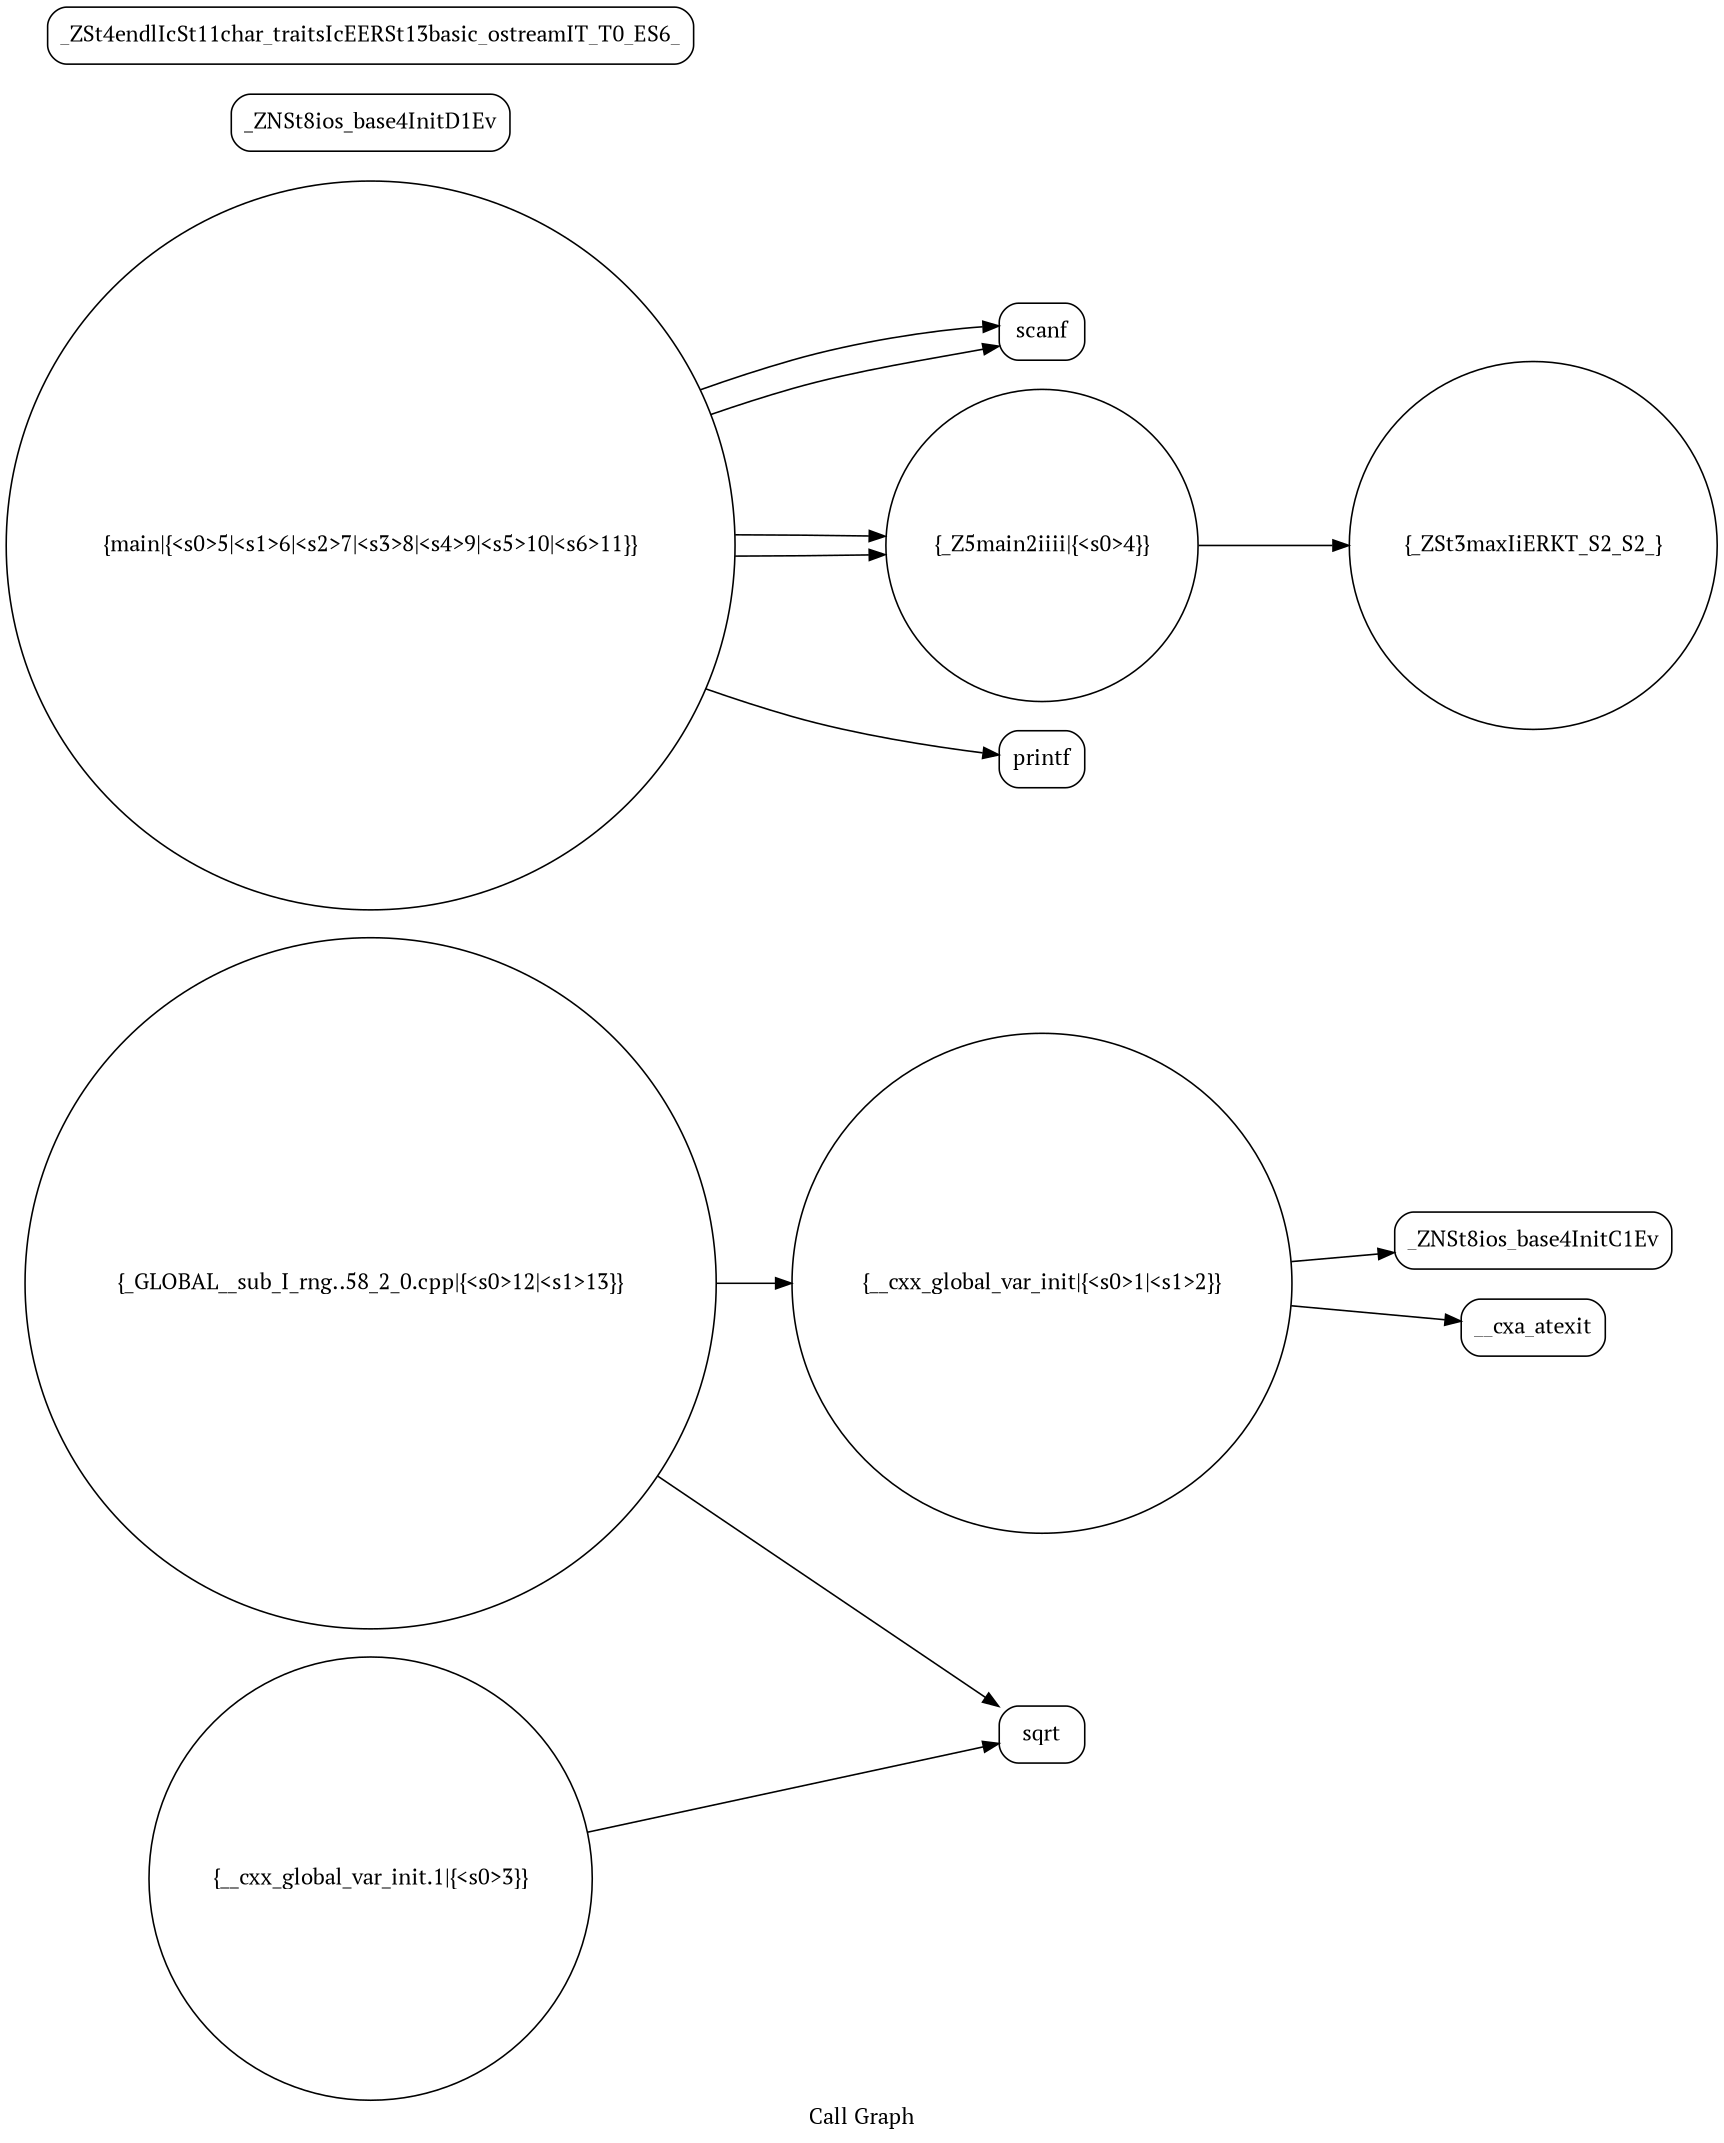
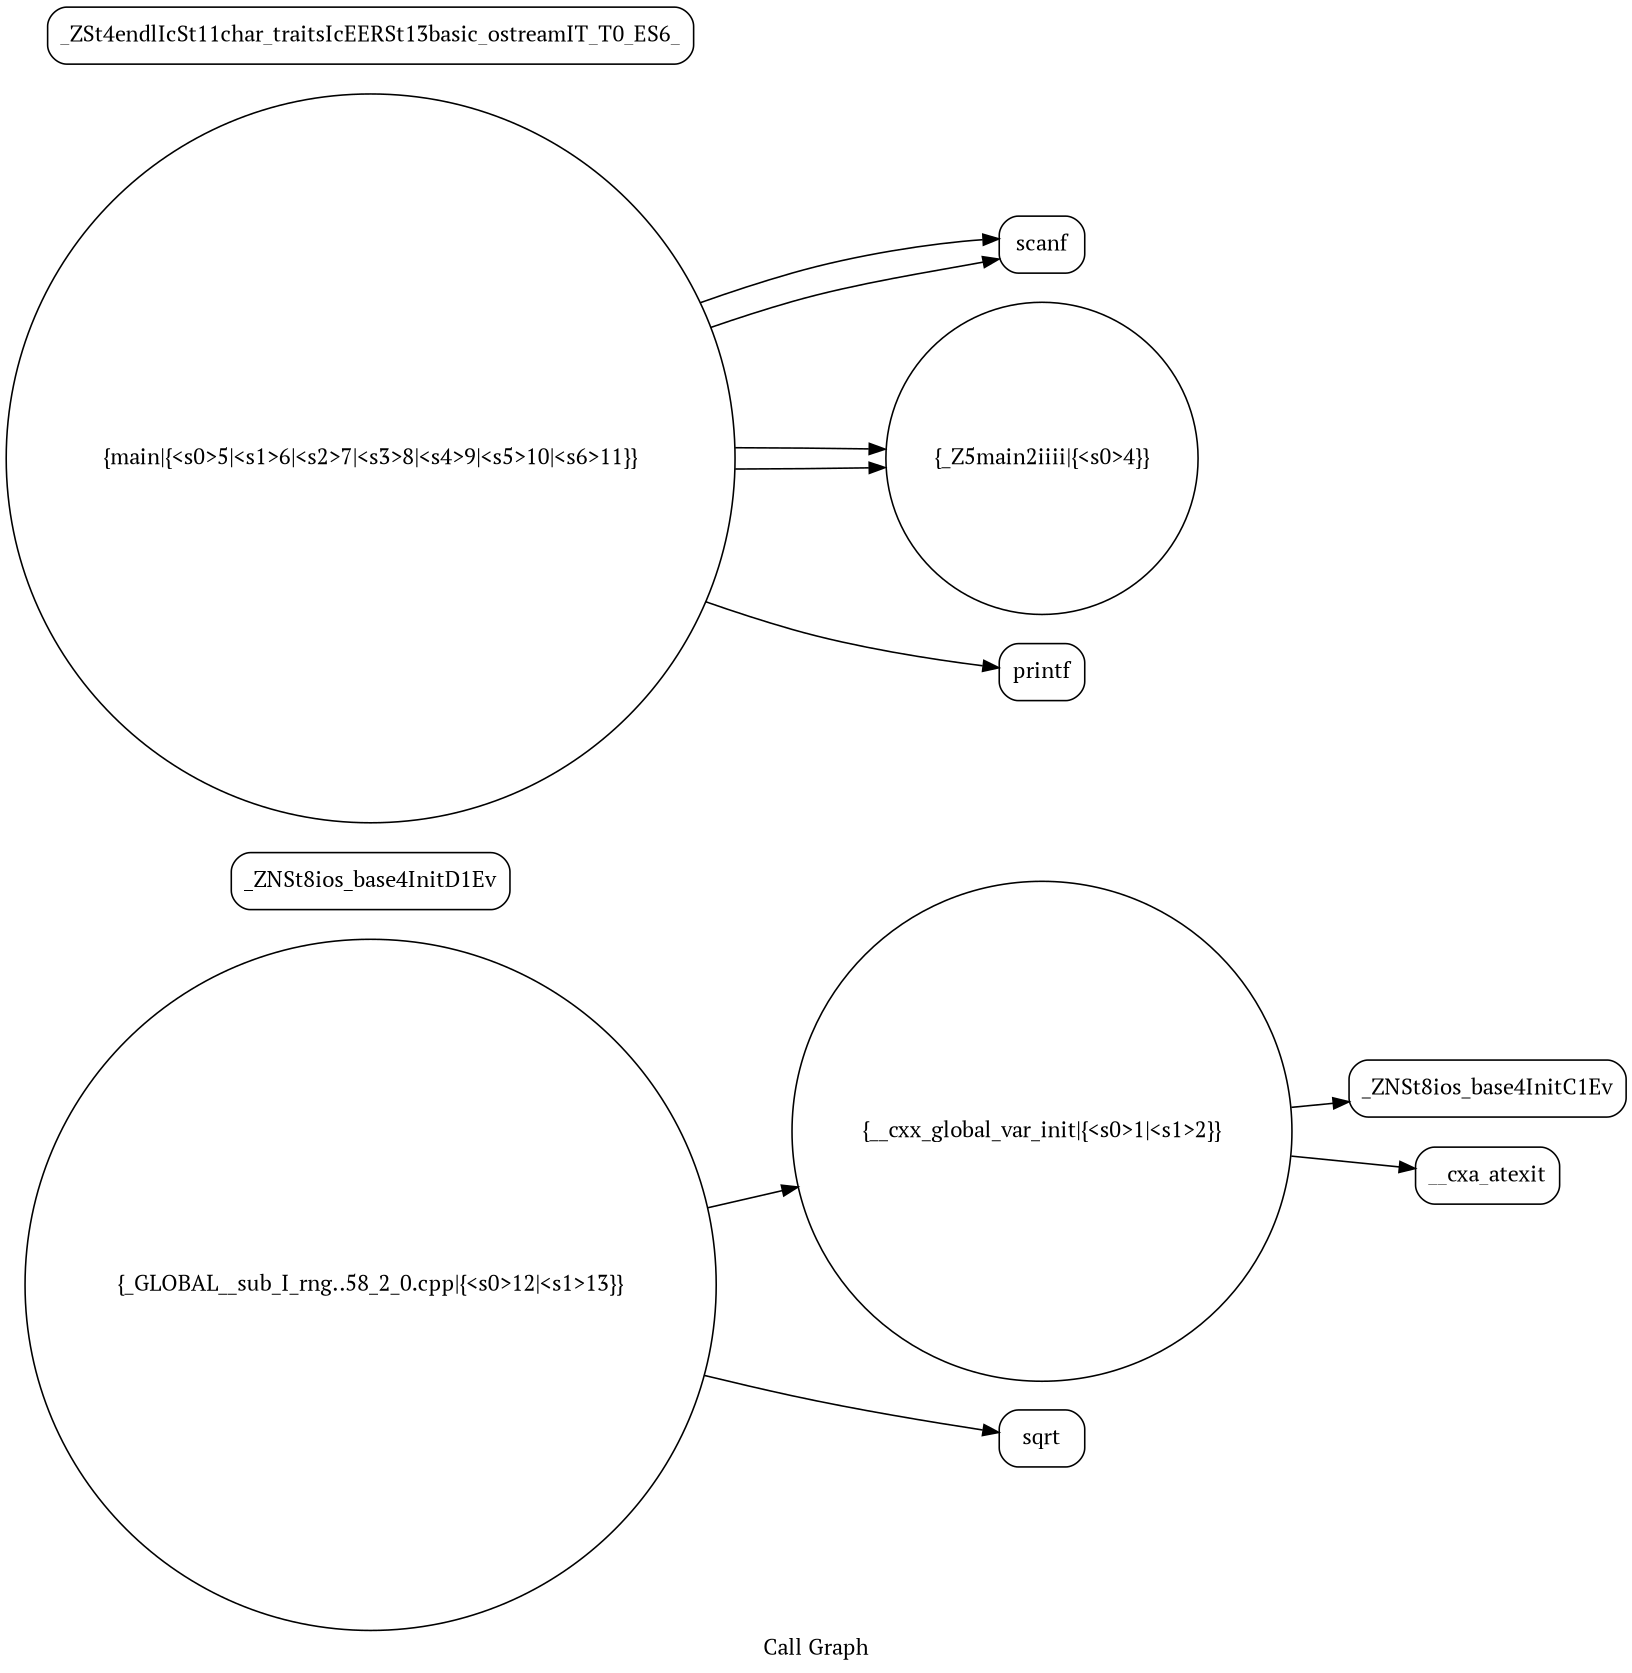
(1533, 545) -> none
(371, 1879) -> none
